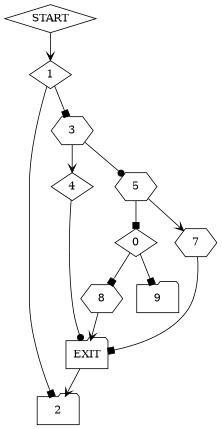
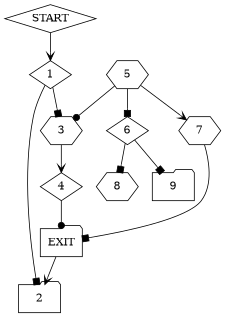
(102, 157) -> (97, 101)
(136, 243) -> (127, 131)
(95, 323) -> none
